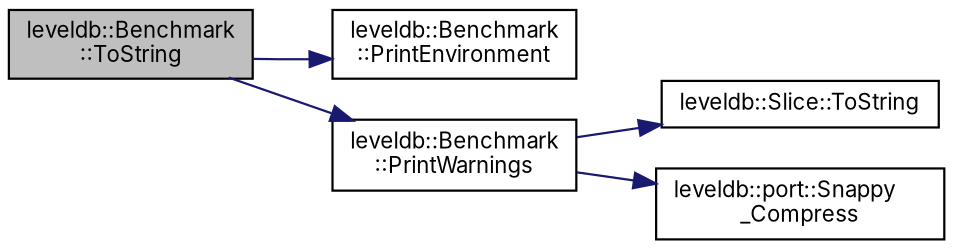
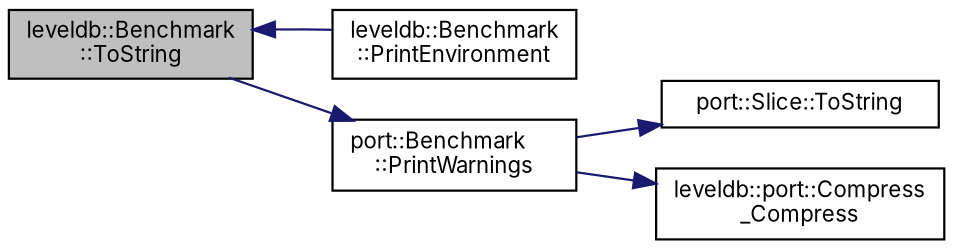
(281, 59) -> (304, 29)
(800, 104) -> (800, 104)
(454, 155) -> (454, 155)
(800, 204) -> (800, 204)
